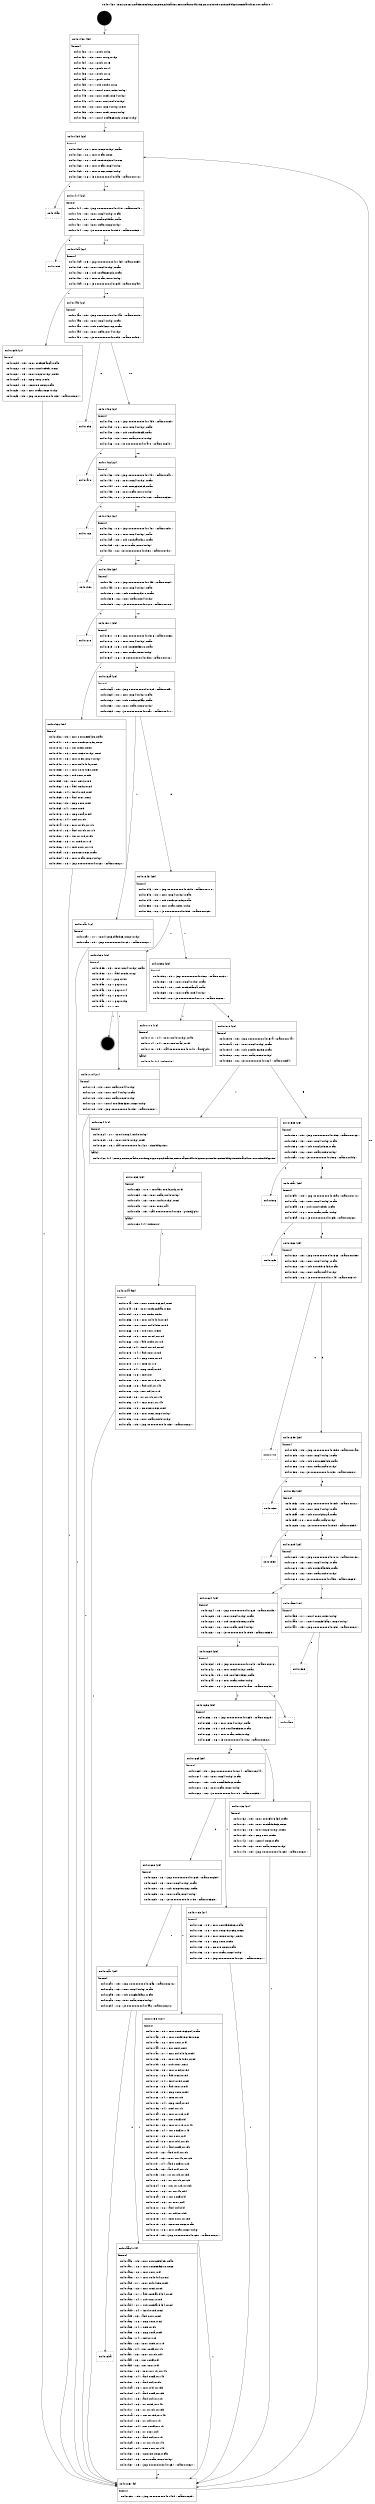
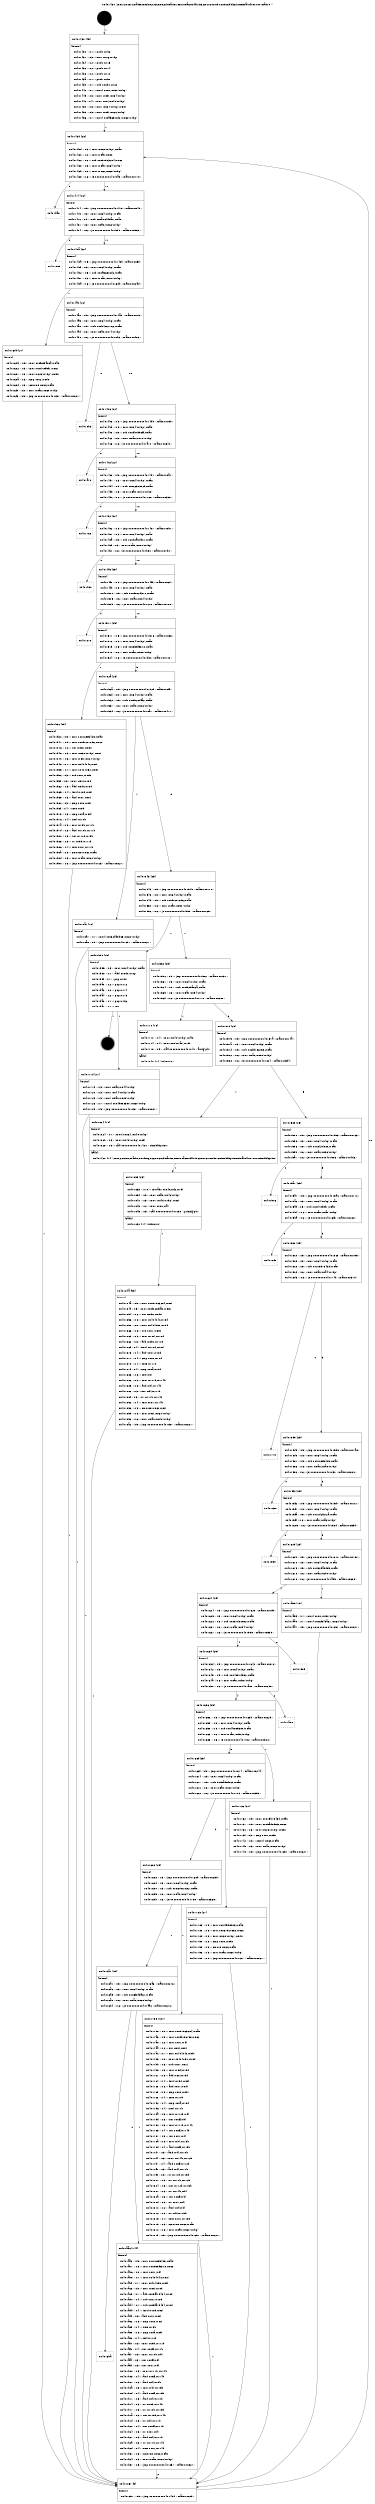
(104, 293) -> none
(308, 1647) -> (282, 1649)
